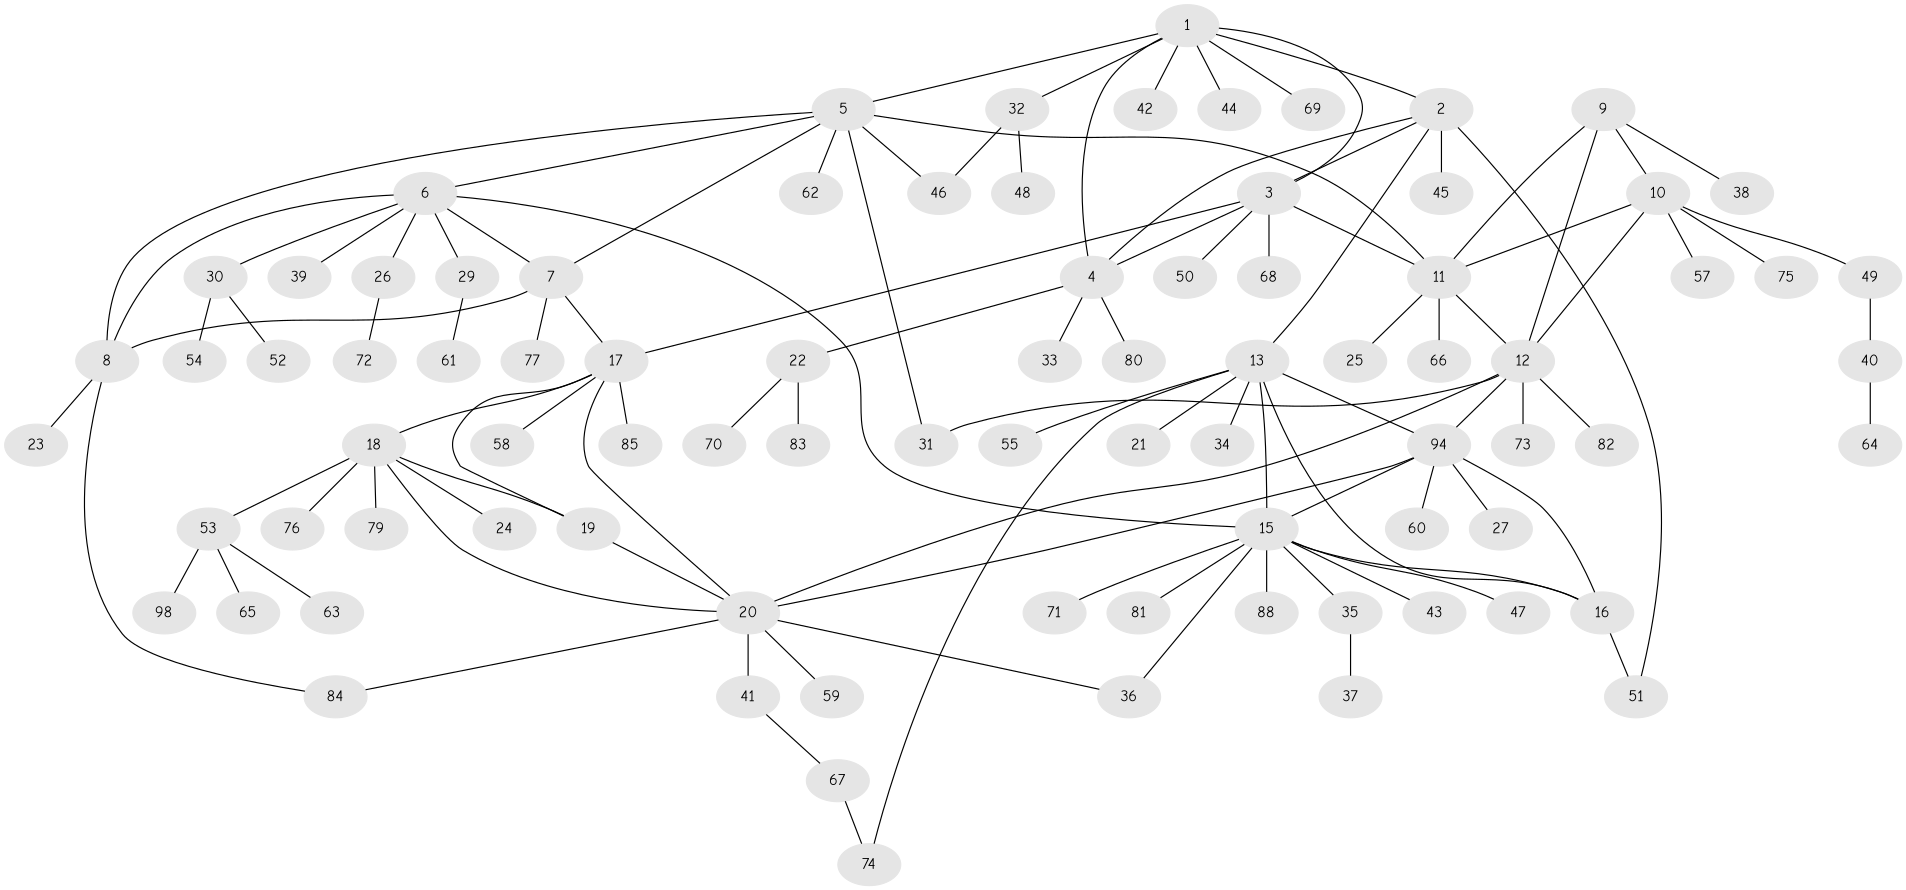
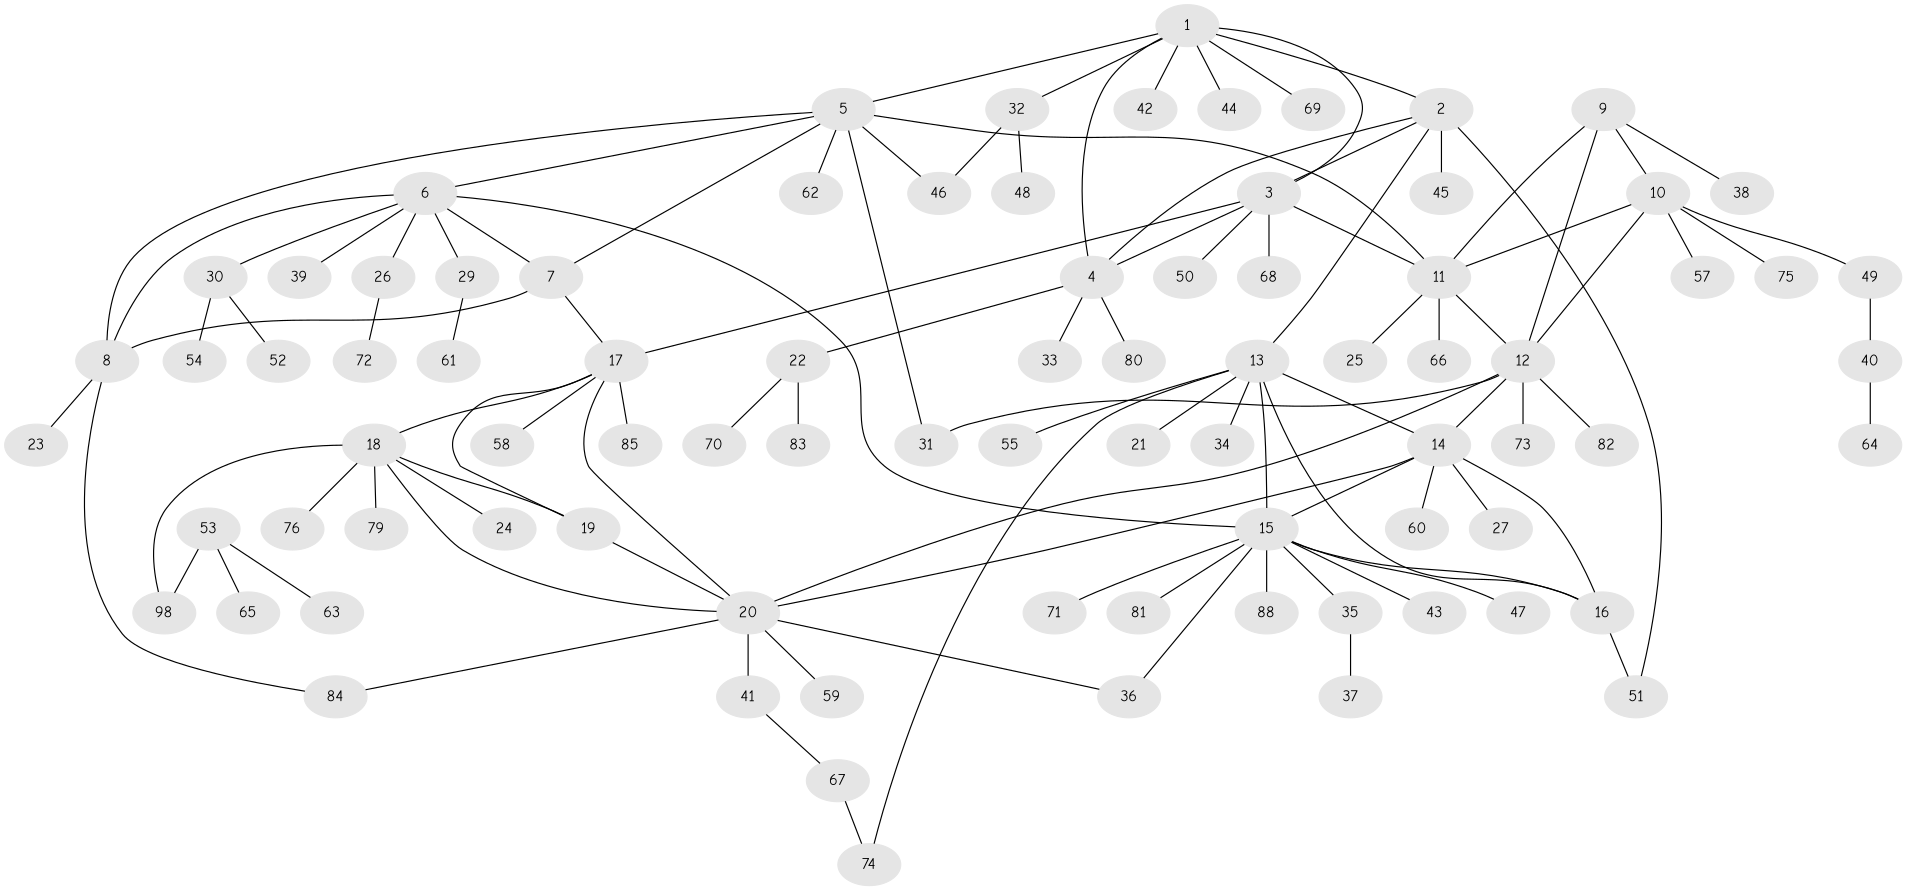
(533, 361) -> none
(1439, 445) -> (1439, 445)
(291, 487) -> (207, 474)
